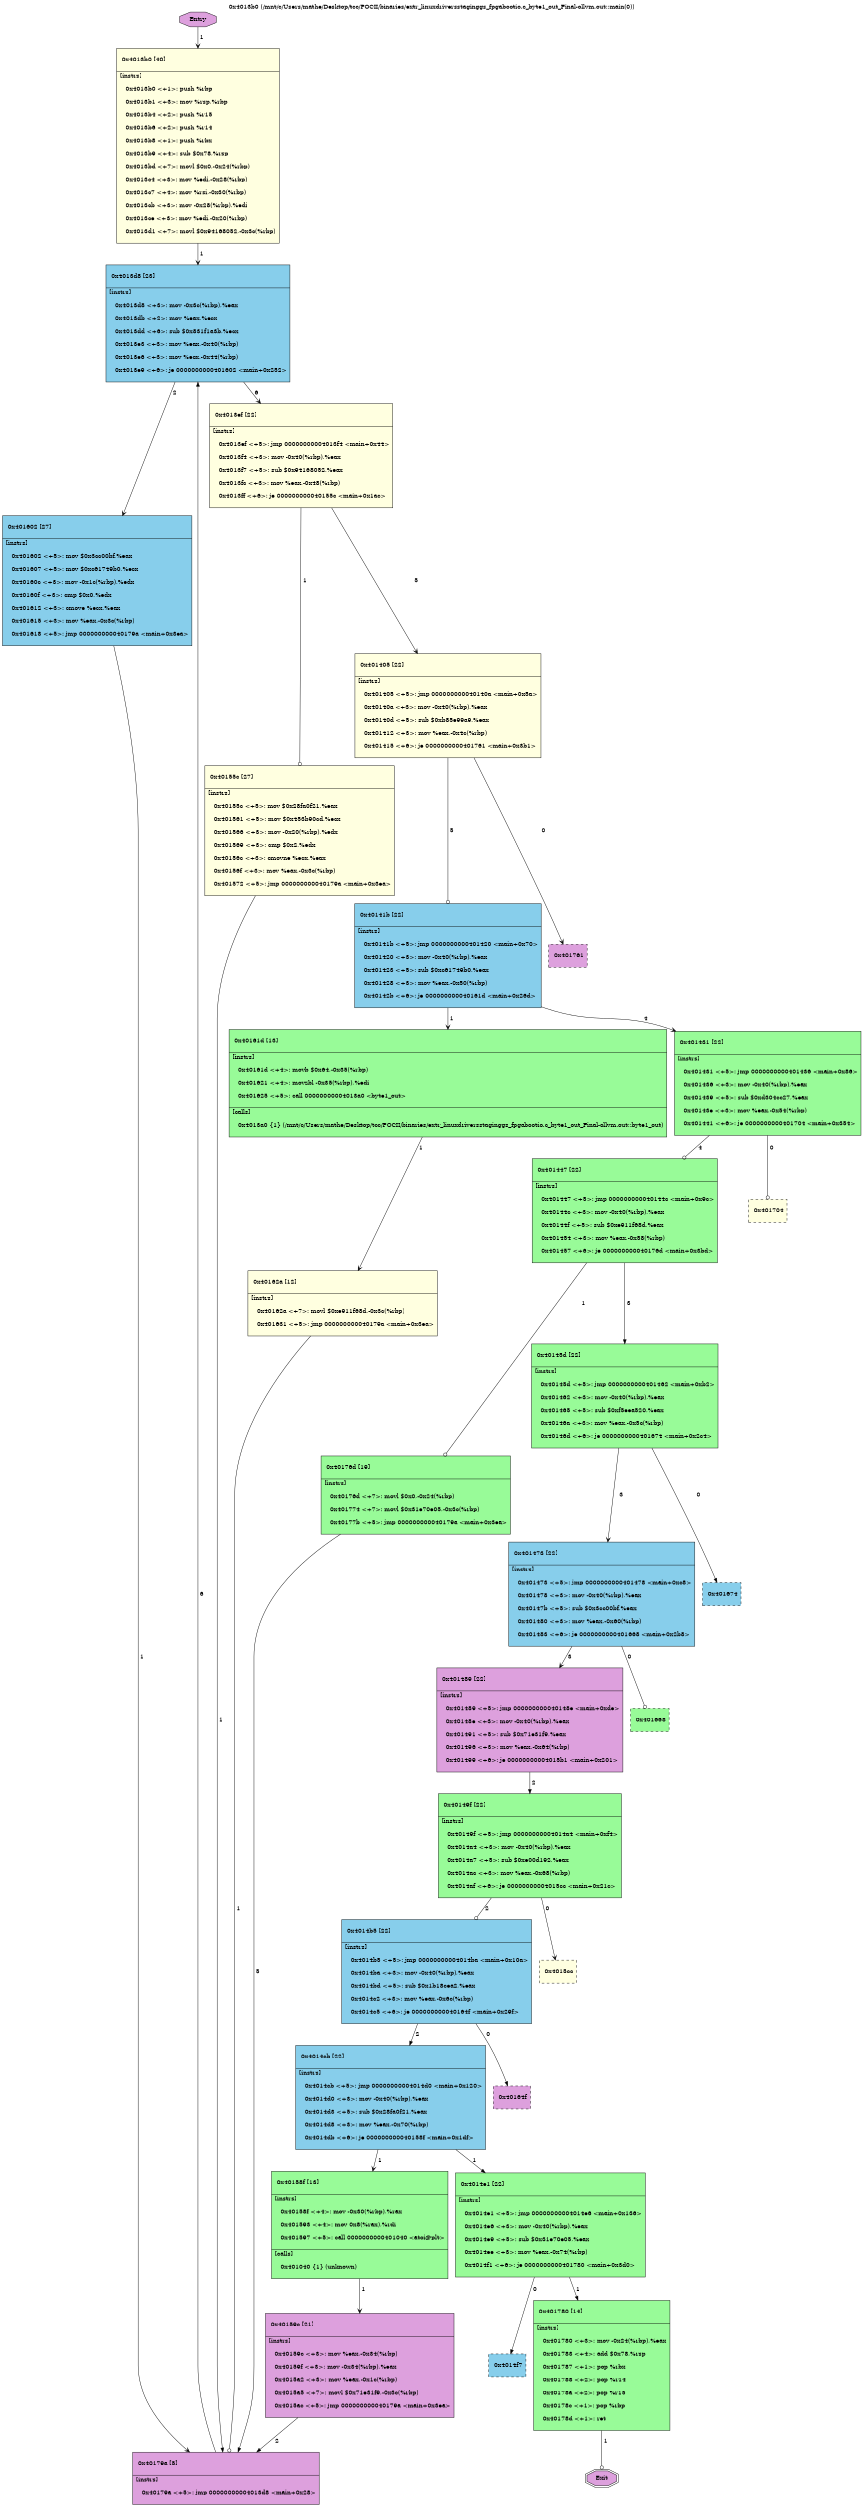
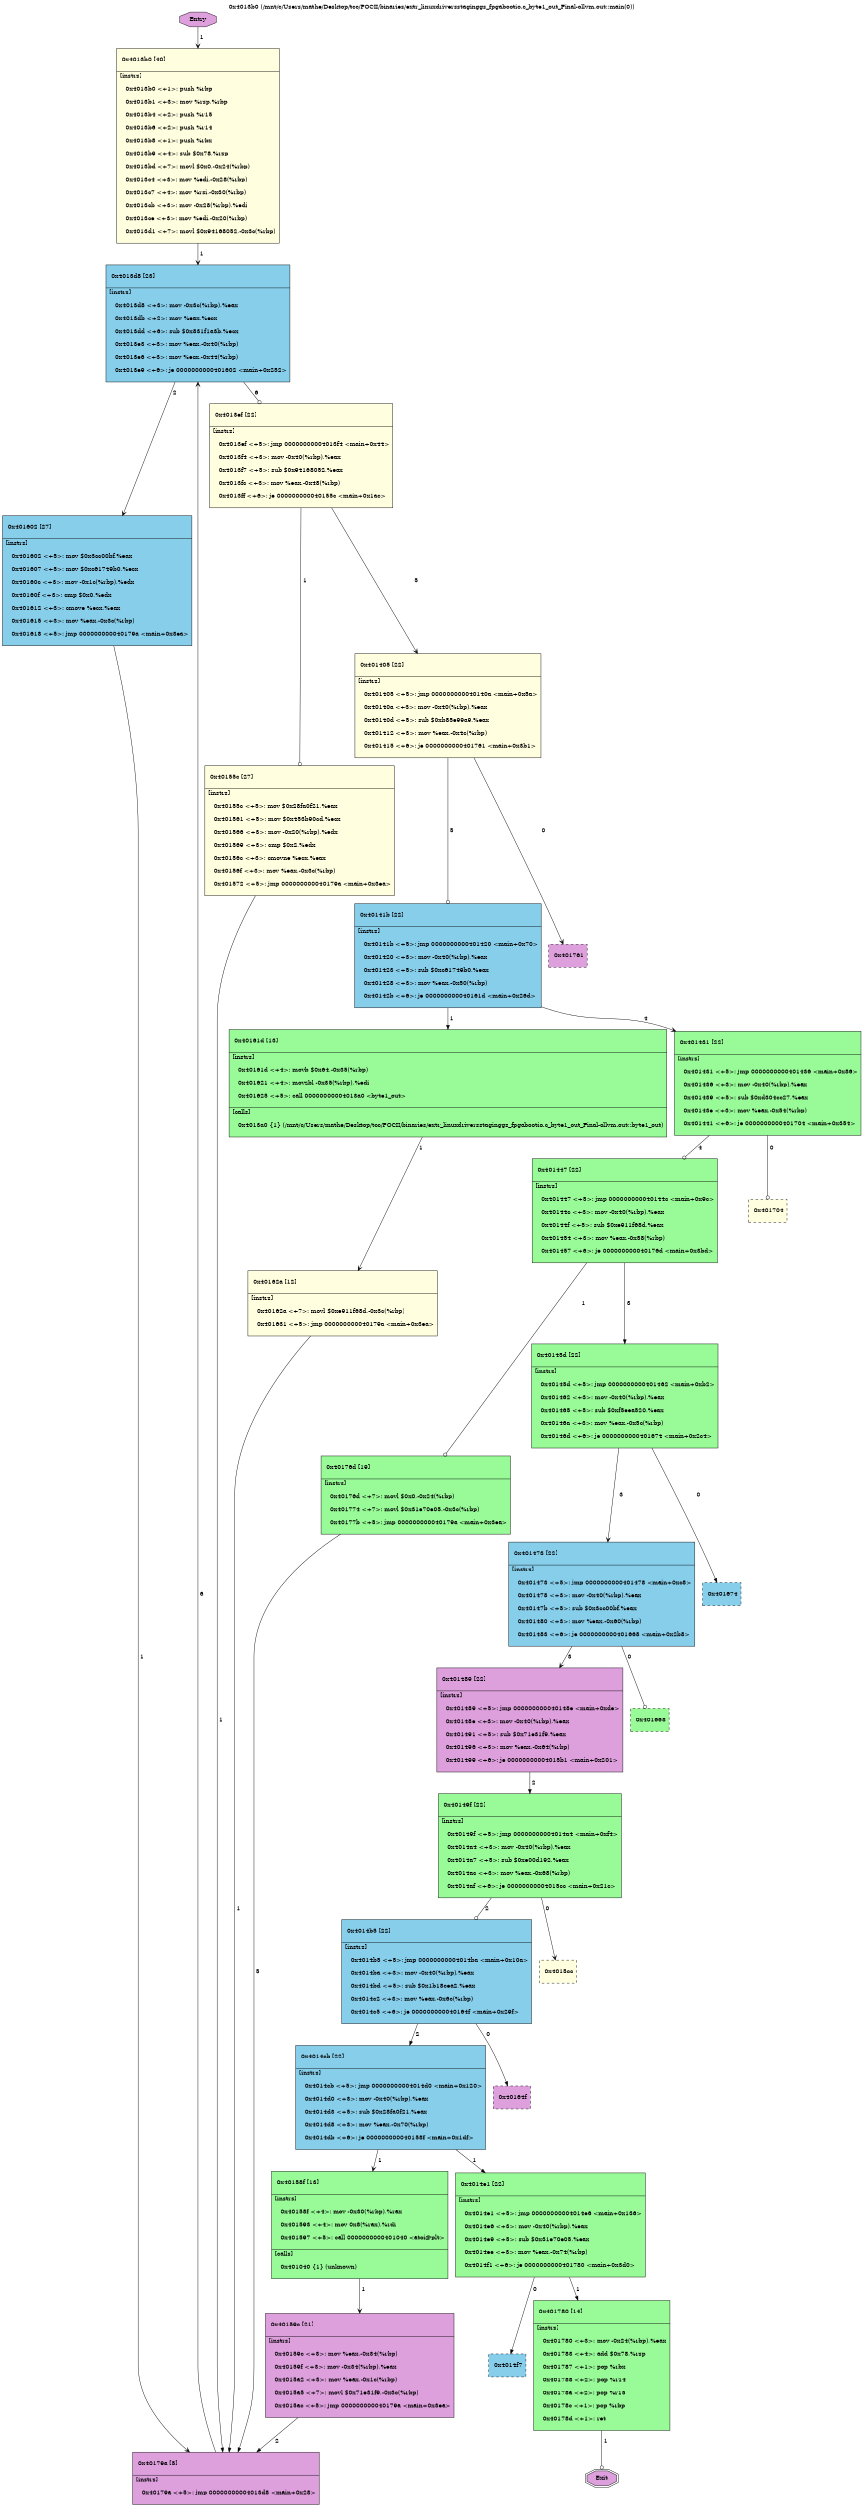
(251, 391) -> (251, 392)
(448, 1017) -> (448, 1017)
(198, 1420) -> (198, 1420)
(235, 1882) -> (235, 1882)
